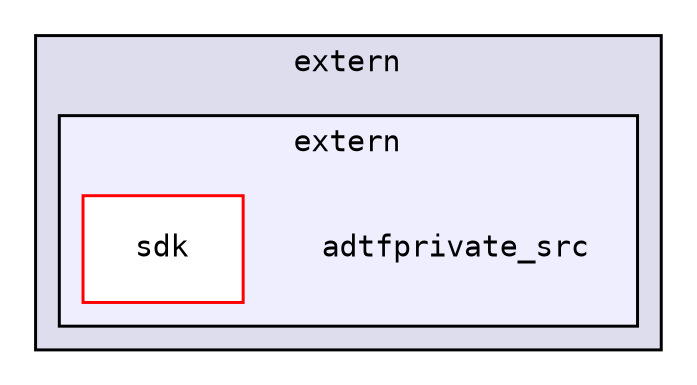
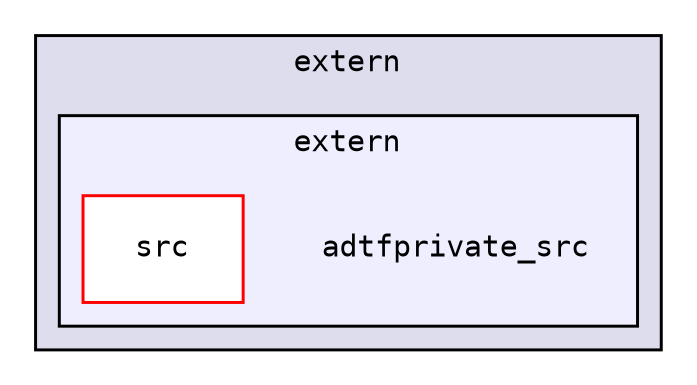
(163, 249) -> (163, 249)
